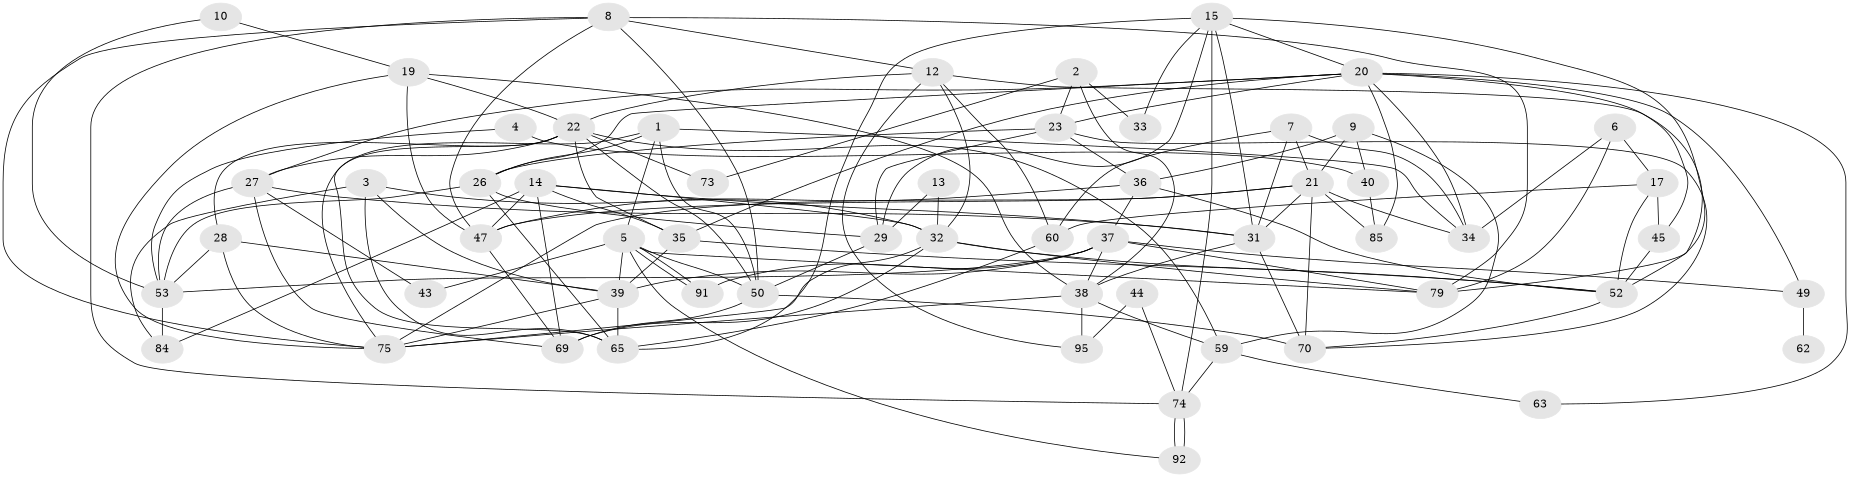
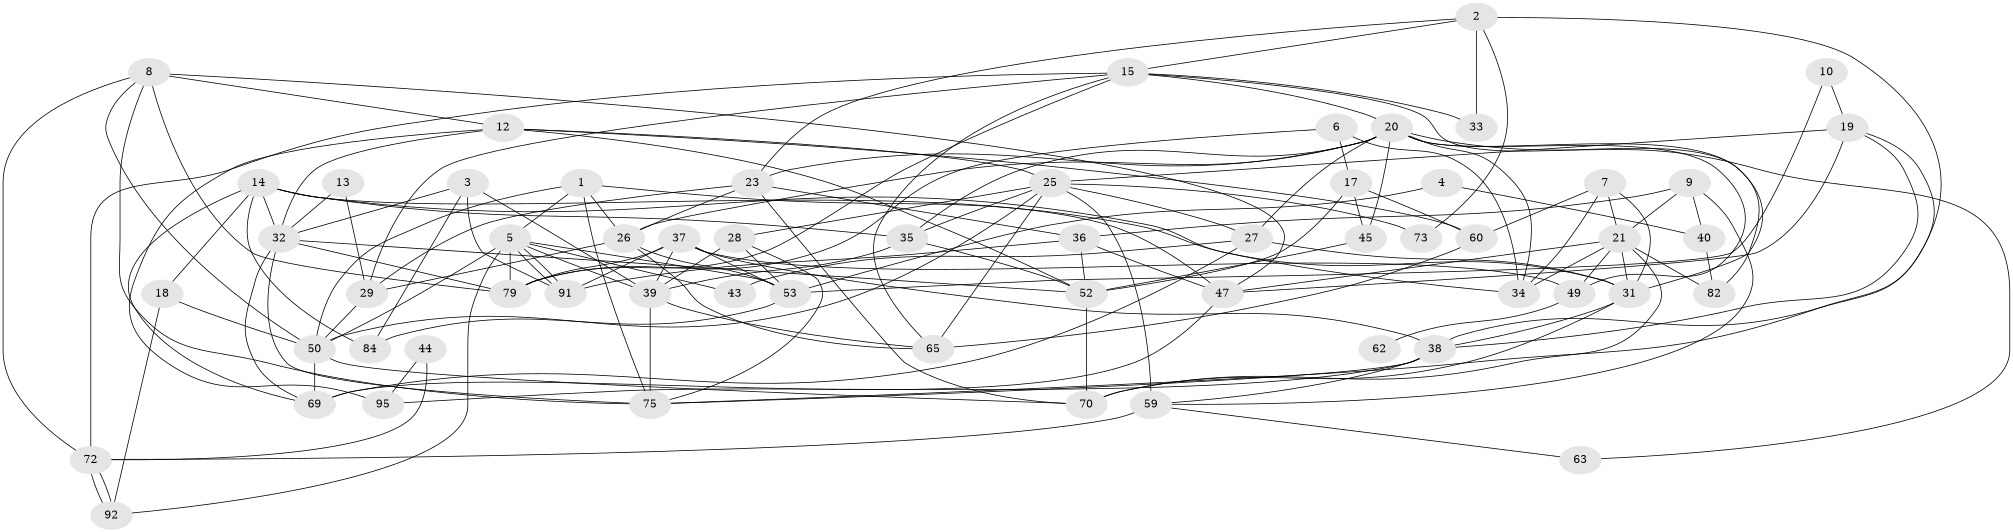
none -> (1302, 45)
(574, 128) -> (1050, 183)
(1124, 211) -> (821, 260)
(174, 217) -> (616, 256)
(600, 224) -> (1601, 261)
(1377, 239) -> (1714, 294)
none -> (162, 294)
(409, 316) -> (478, 245)
(1180, 405) -> (91, 460)
